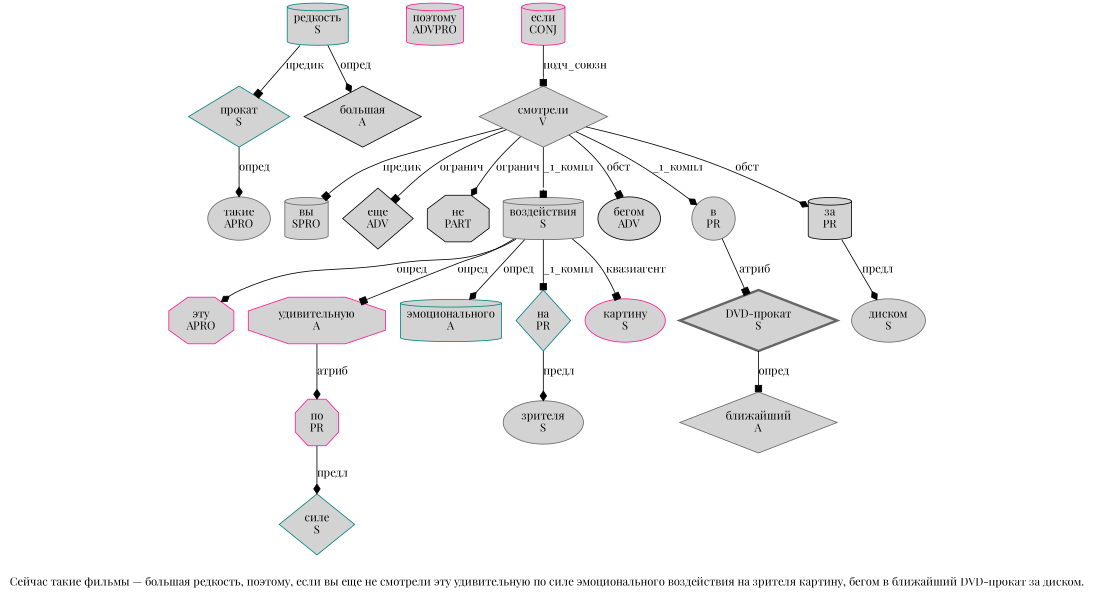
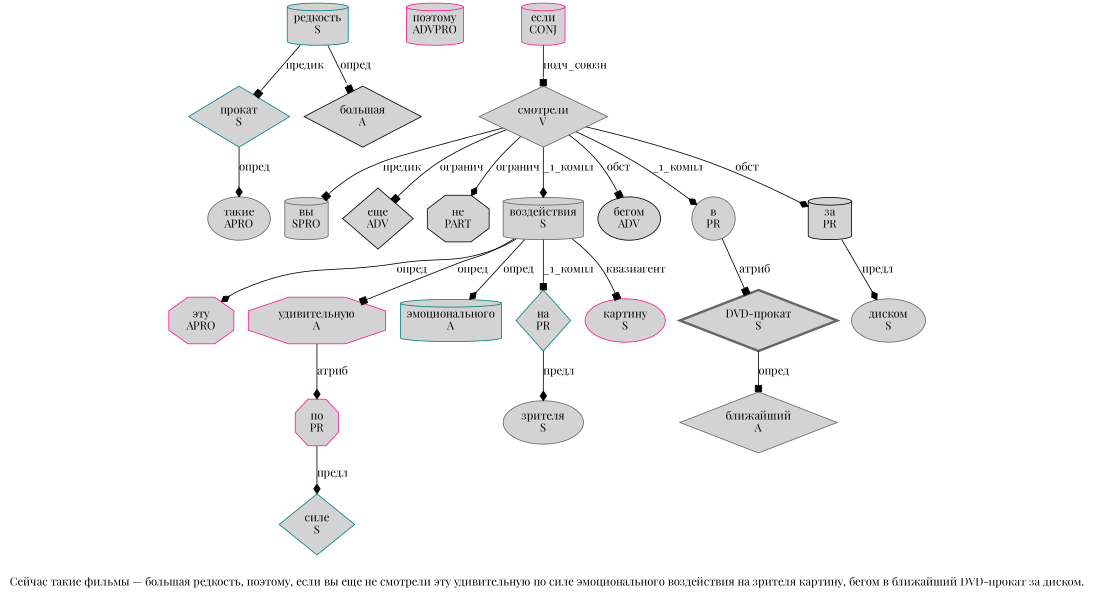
(337, 64) -> (337, 64)
(543, 167) -> (543, 167)
